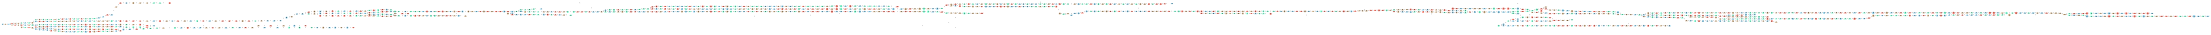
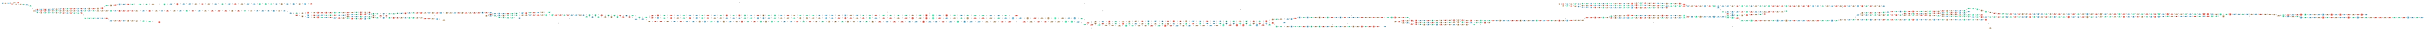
none -> (1159, 26)
